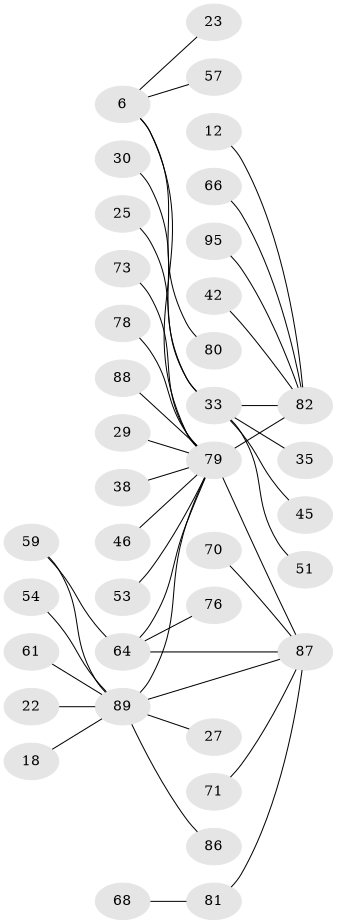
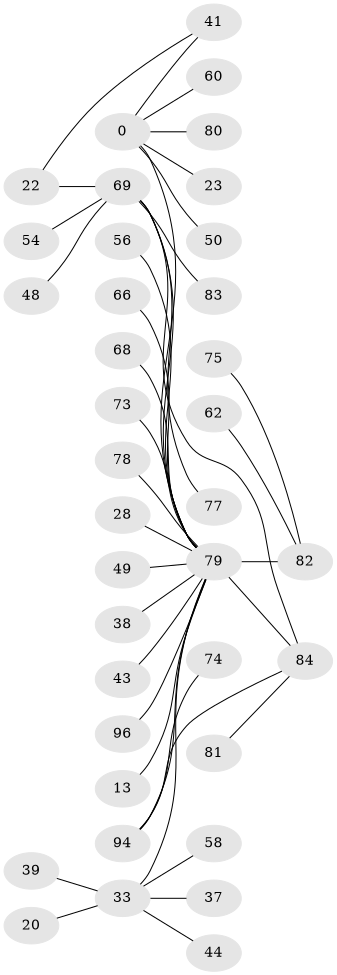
none -> (214, 22)
(214, 77) -> (214, 241)
none -> (214, 77)
(123, 104) -> (123, 132)
(214, 132) -> (214, 414)
(123, 159) -> (31, 871)
(123, 214) -> (31, 926)
none -> (123, 241)
(214, 241) -> (214, 359)
(276, 290) -> (168, 429)
(214, 296) -> none
(123, 378) -> (123, 515)
(260, 406) -> (176, 765)
(123, 433) -> (123, 570)
(305, 460) -> (214, 898)
(305, 515) -> (214, 953)
(31, 542) -> none
(123, 542) -> (123, 734)
(214, 551) -> none
(305, 570) -> (214, 844)
(123, 597) -> (123, 789)
(214, 605) -> (214, 660)
(31, 652) -> none
(123, 652) -> (123, 844)
(305, 652) -> (305, 661)
none -> (123, 679)
(123, 707) -> (123, 187)
(214, 737) -> (214, 507)
(31, 761) -> (31, 296)
(214, 792) -> none
(214, 847) -> (214, 296)
(168, 901) -> (168, 456)
